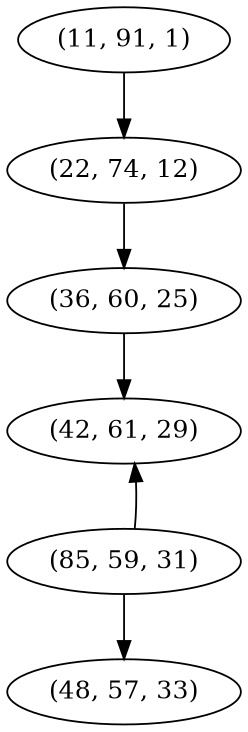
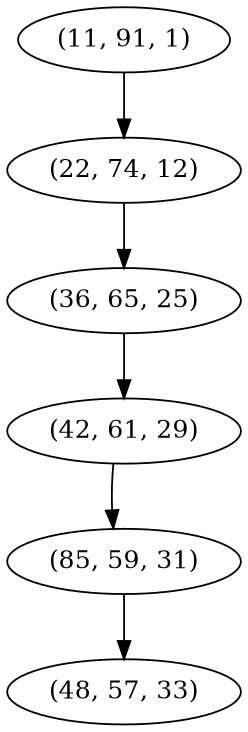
(124, 301) -> (124, 301)
(136, 505) -> (112, 487)
